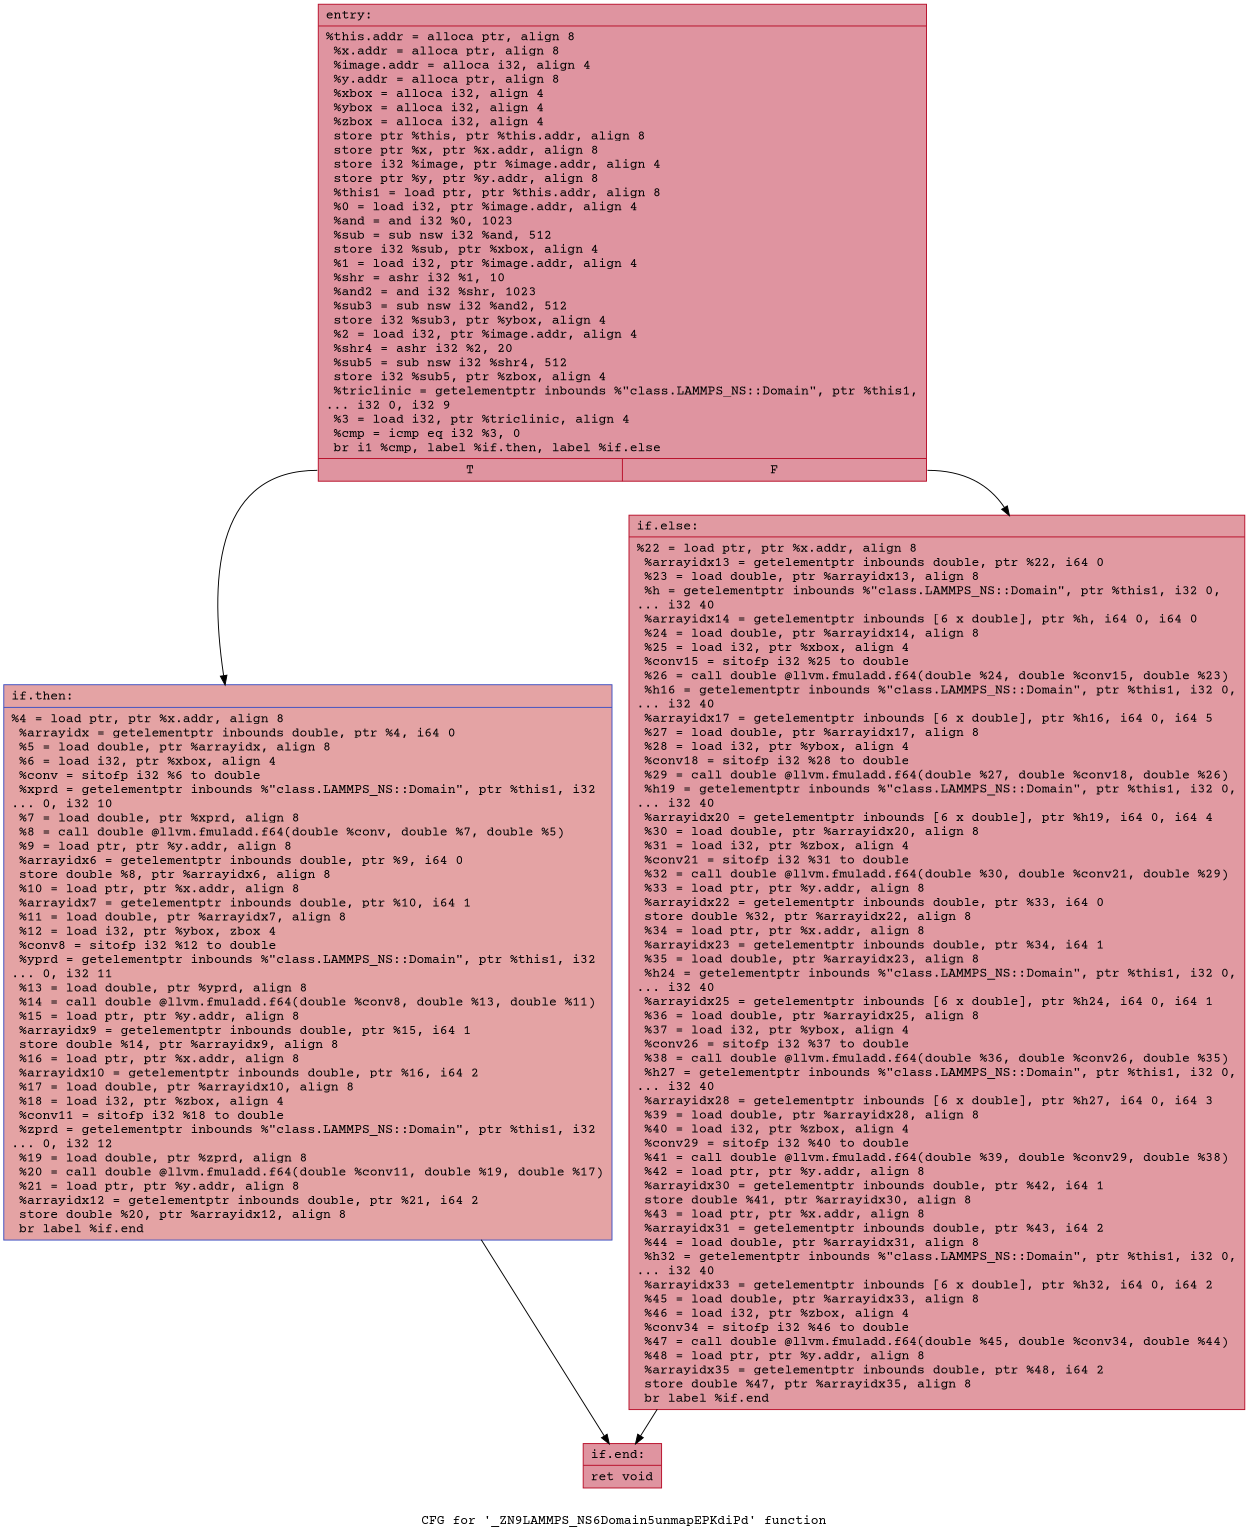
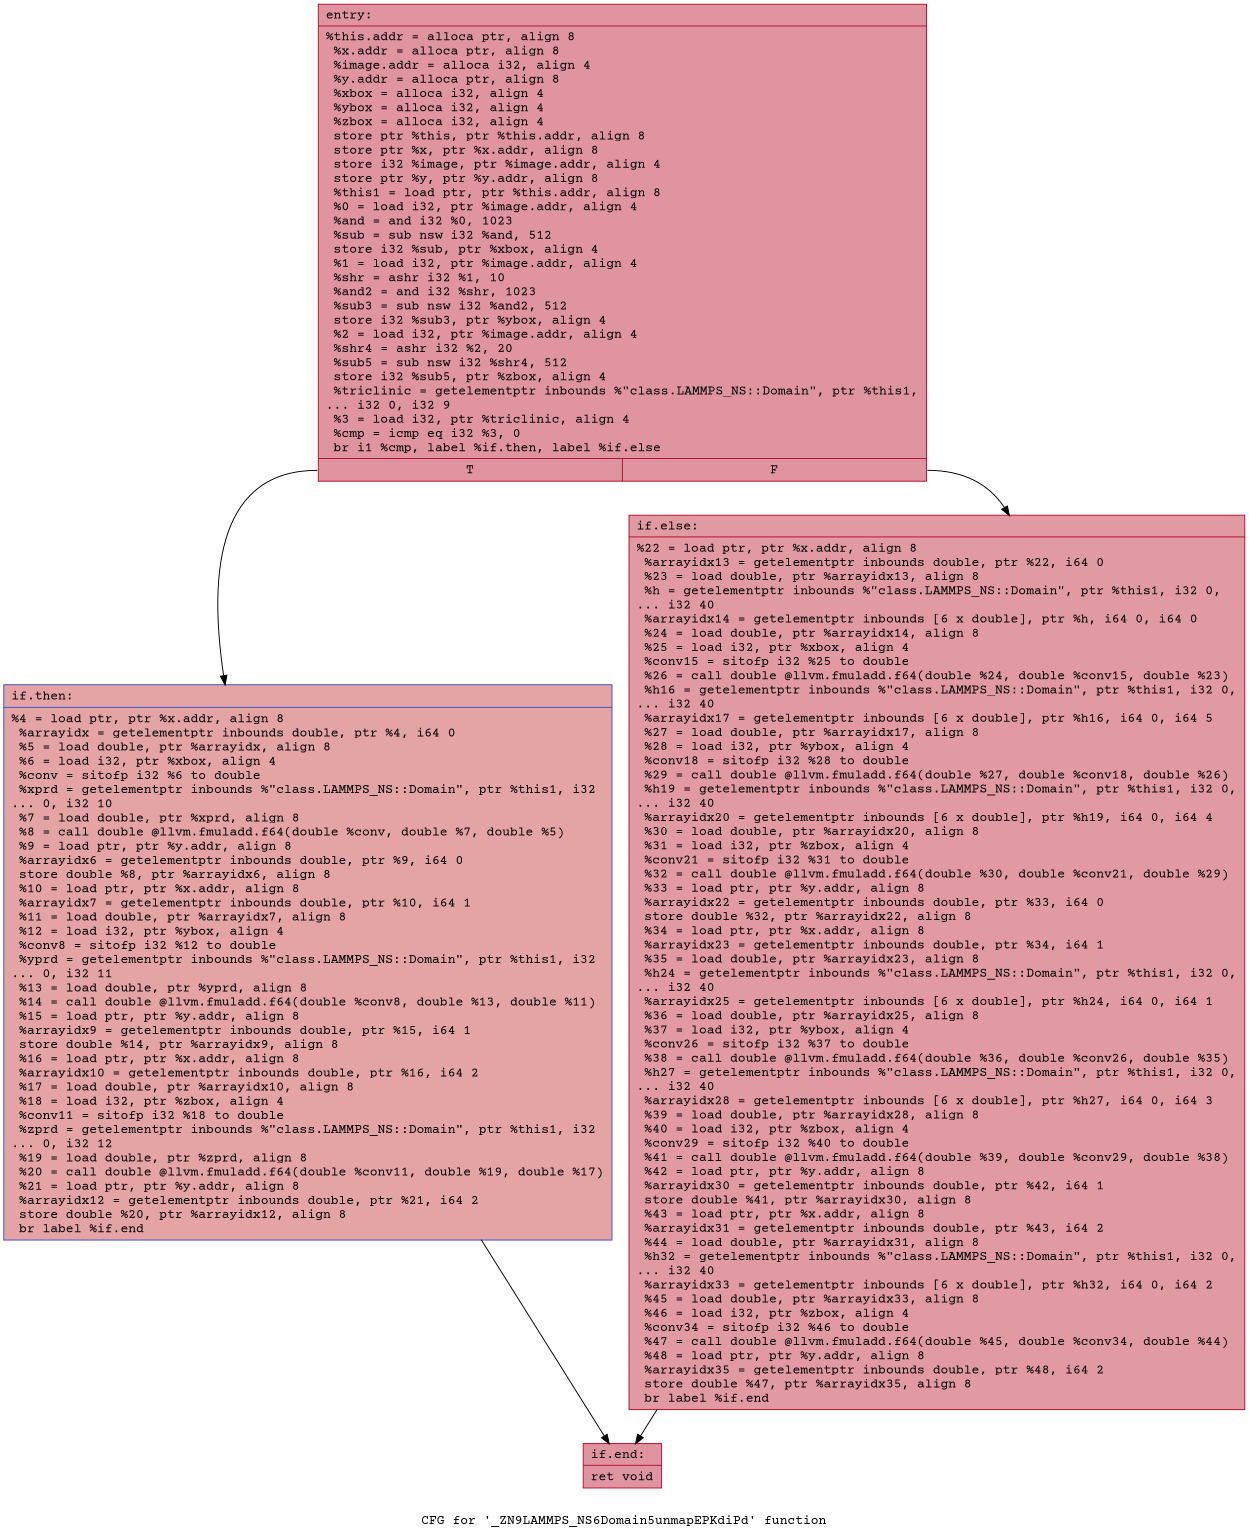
(144, 931) -> (148, 931)
